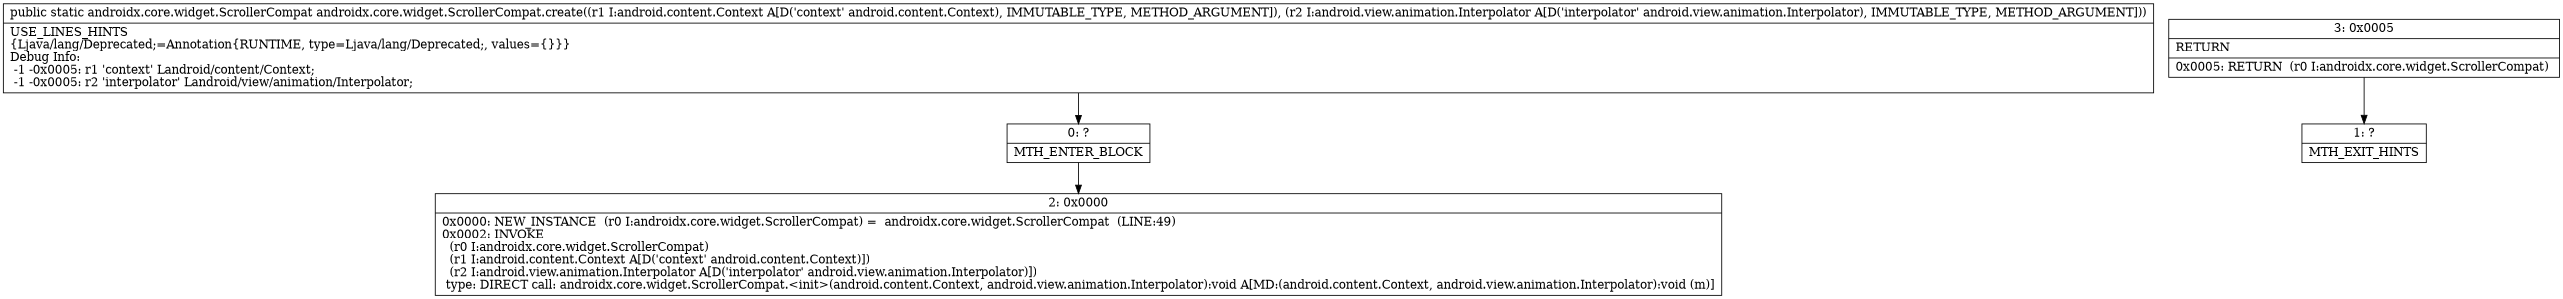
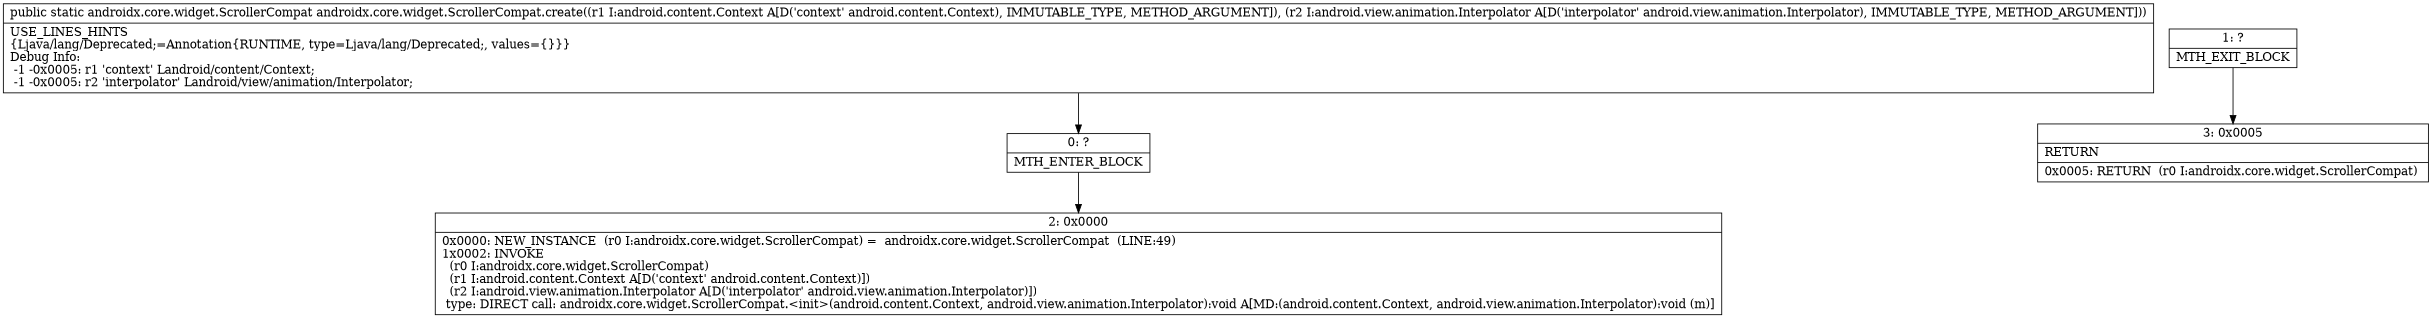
(2364, 96) -> (2233, 92)
(2364, 153) -> (2233, 58)
(497, 235) -> (497, 254)
